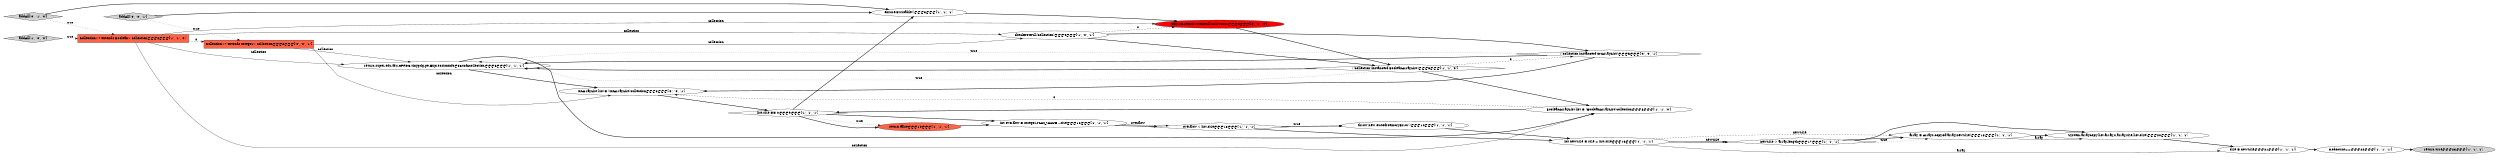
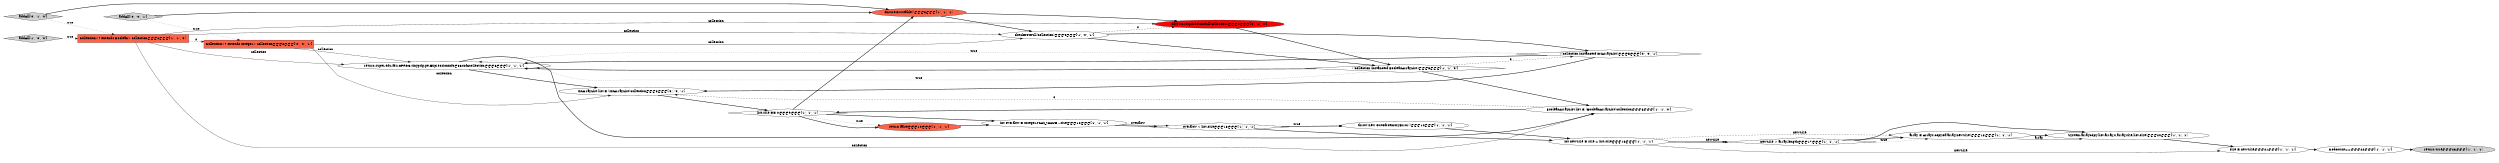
(919, 13) -> (919, 13)
none -> (992, 25)
(1961, 151) -> (1961, 151)
